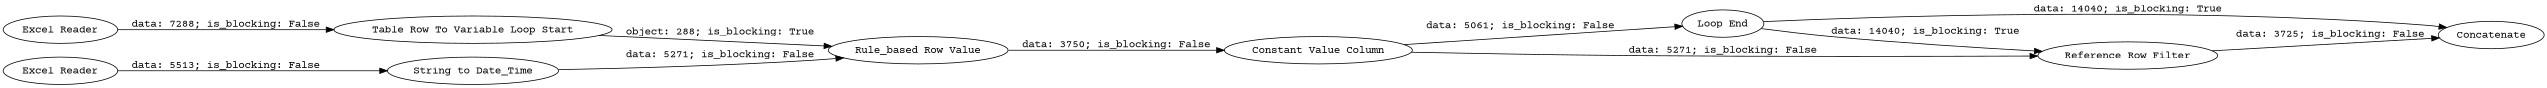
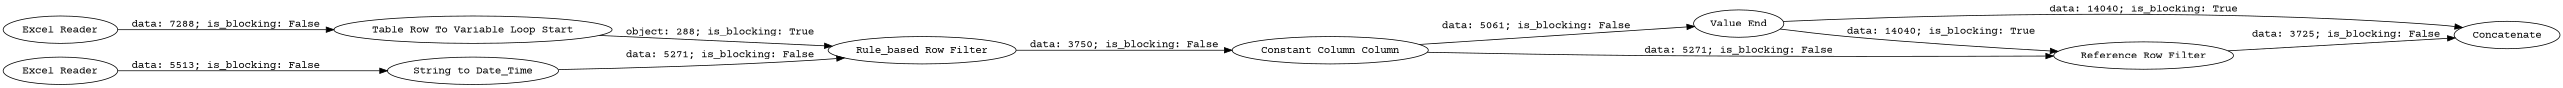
(1723, 24) -> (1739, 24)
(918, 50) -> (922, 50)
(1318, 50) -> (1330, 50)
